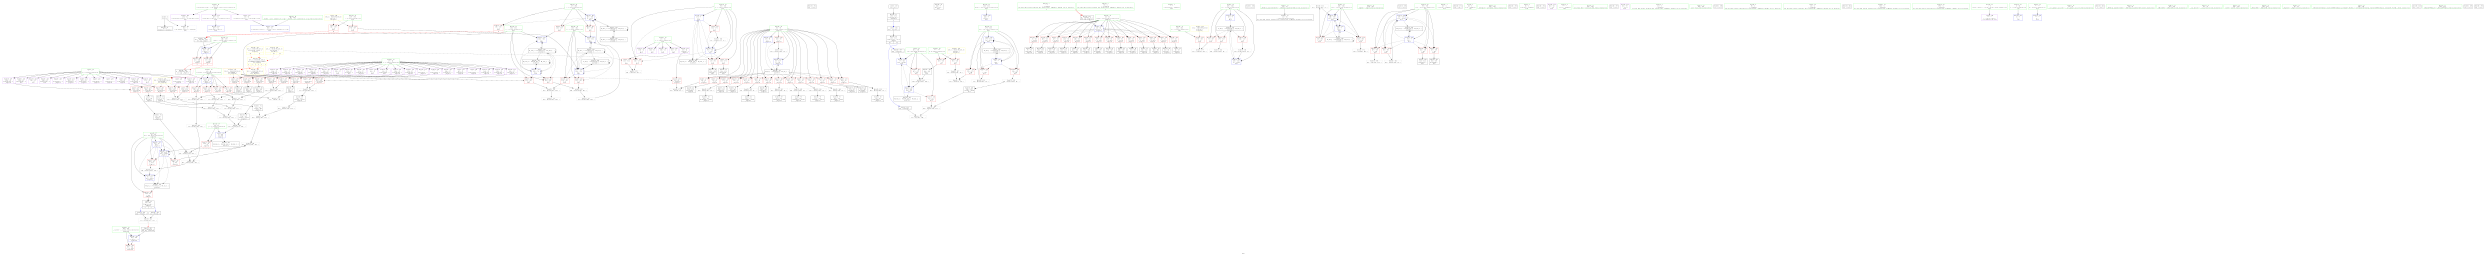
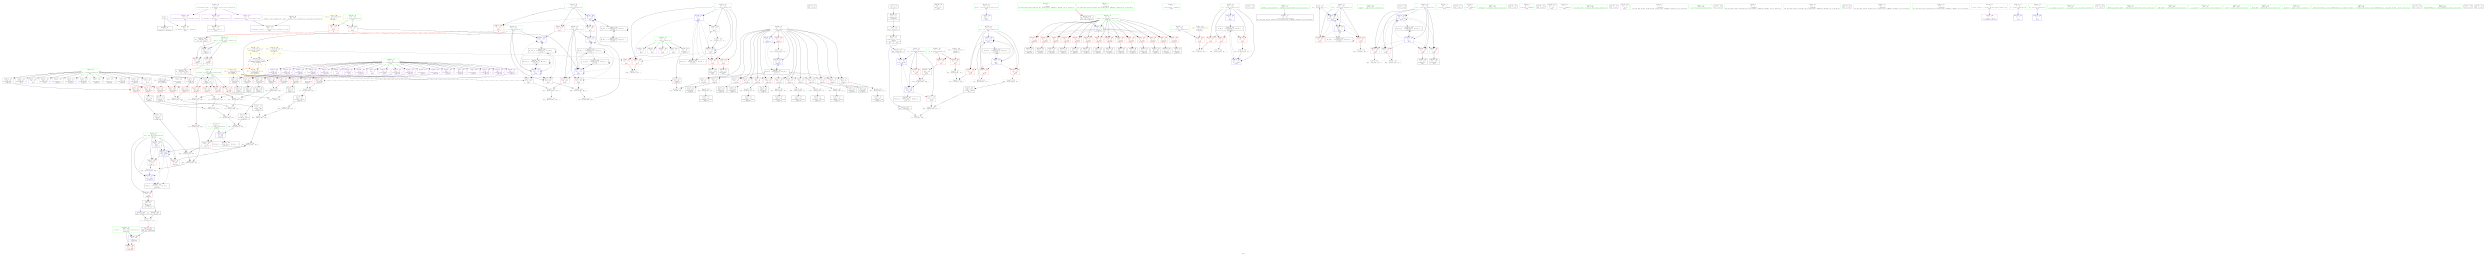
(725, 81) -> none
